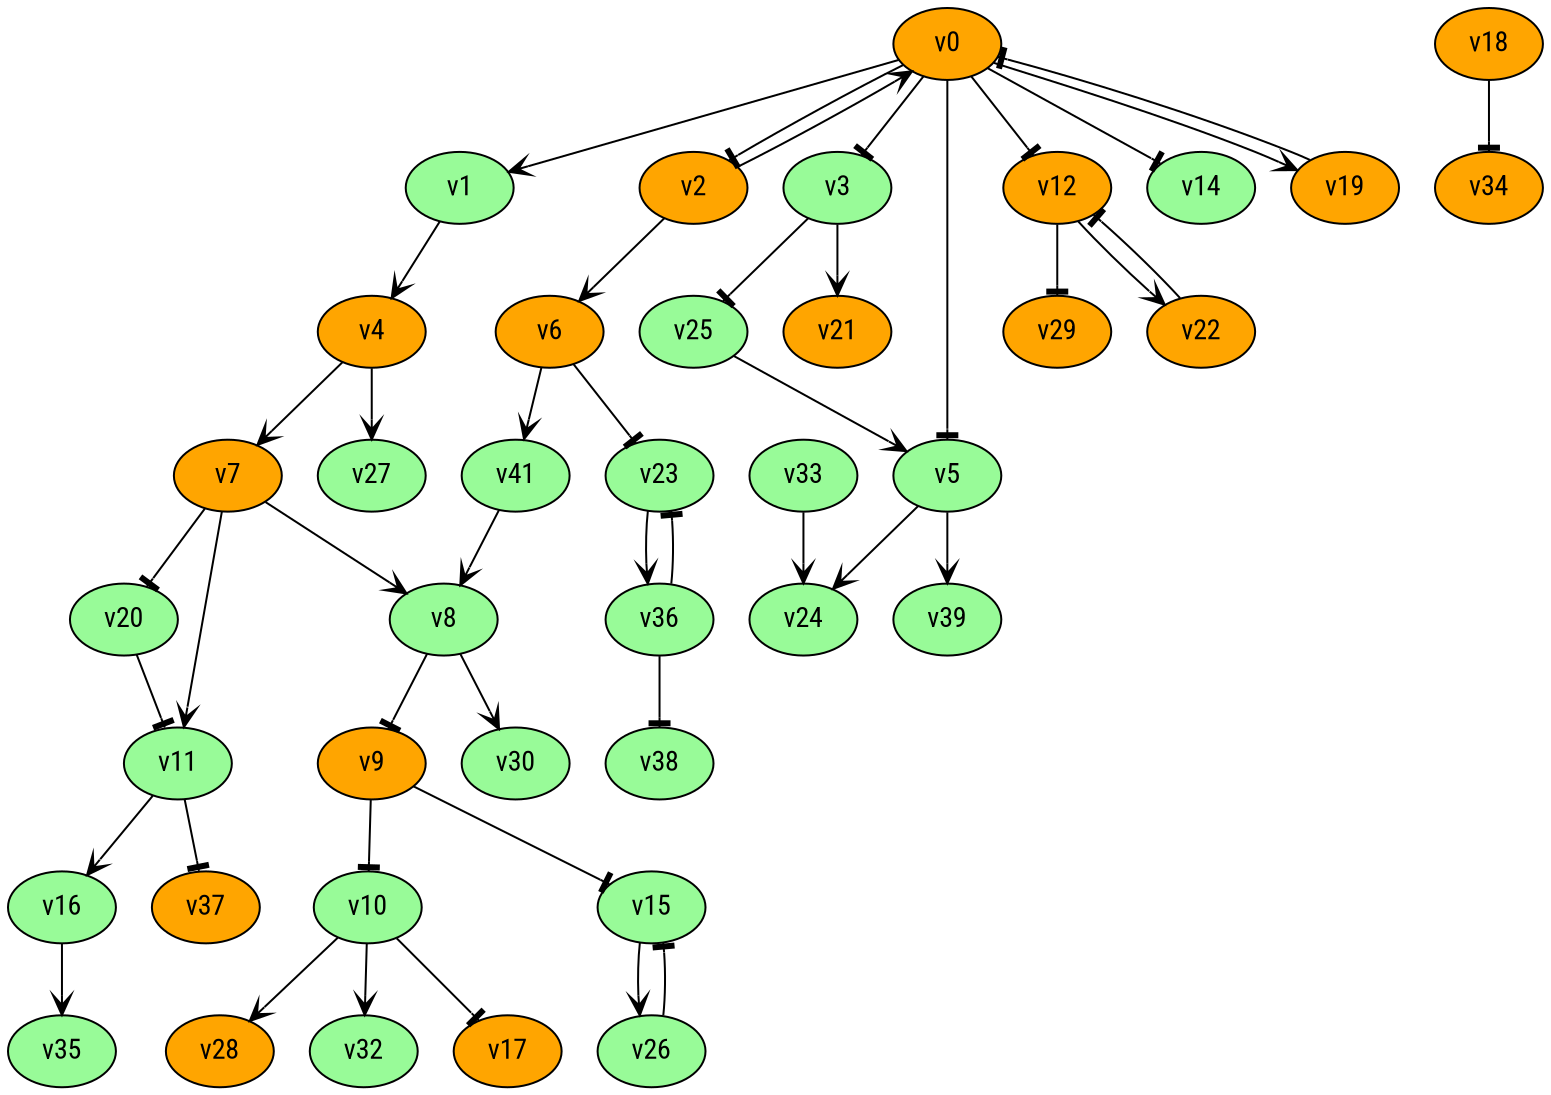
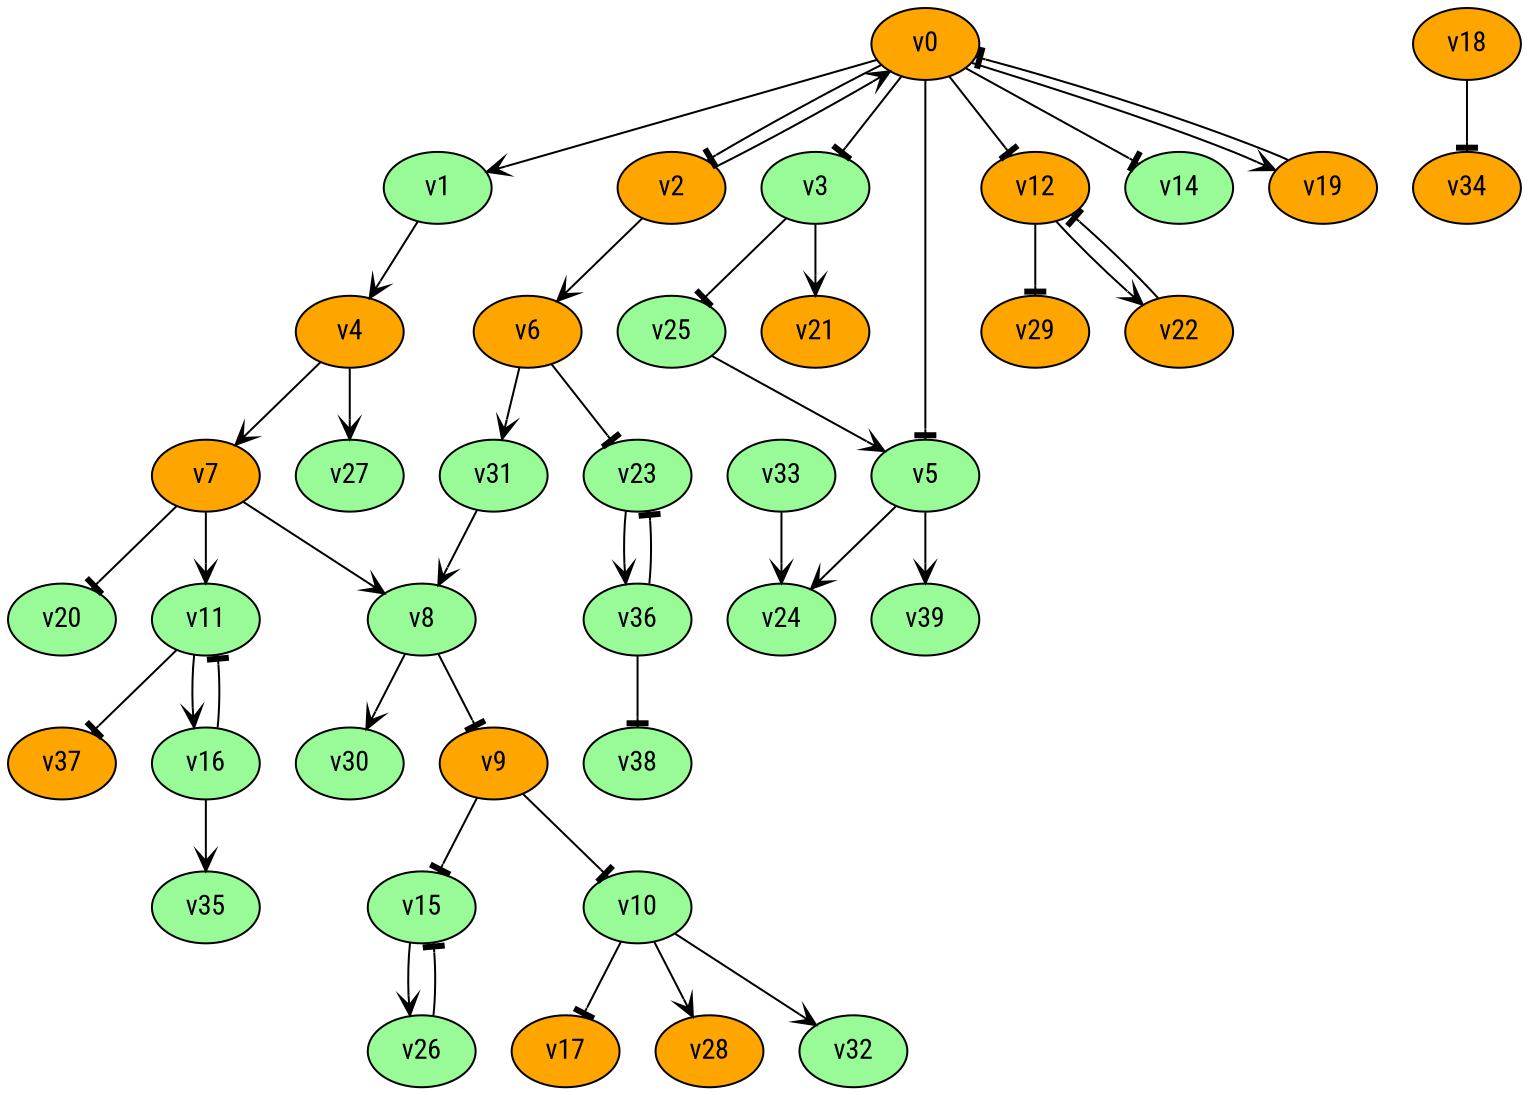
(516, 476) -> (494, 476)
(149, 686) -> (219, 696)
